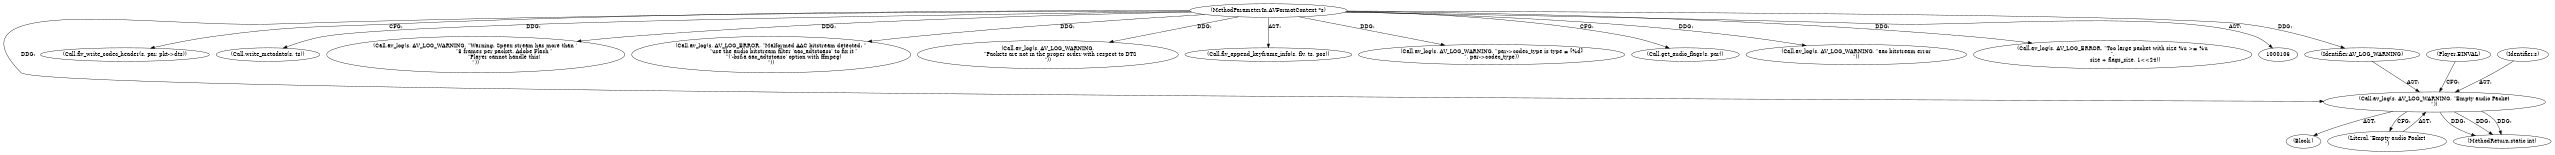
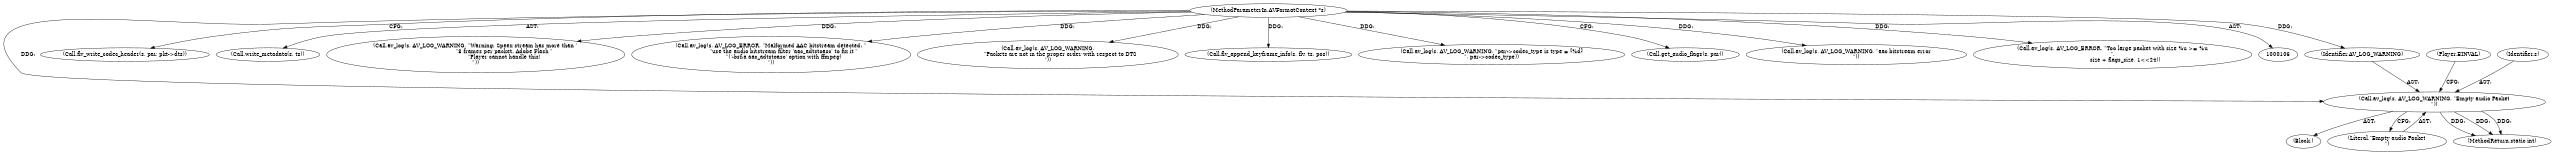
(534, 27) -> (533, 27)
(1276, 27) -> (1277, 27)
